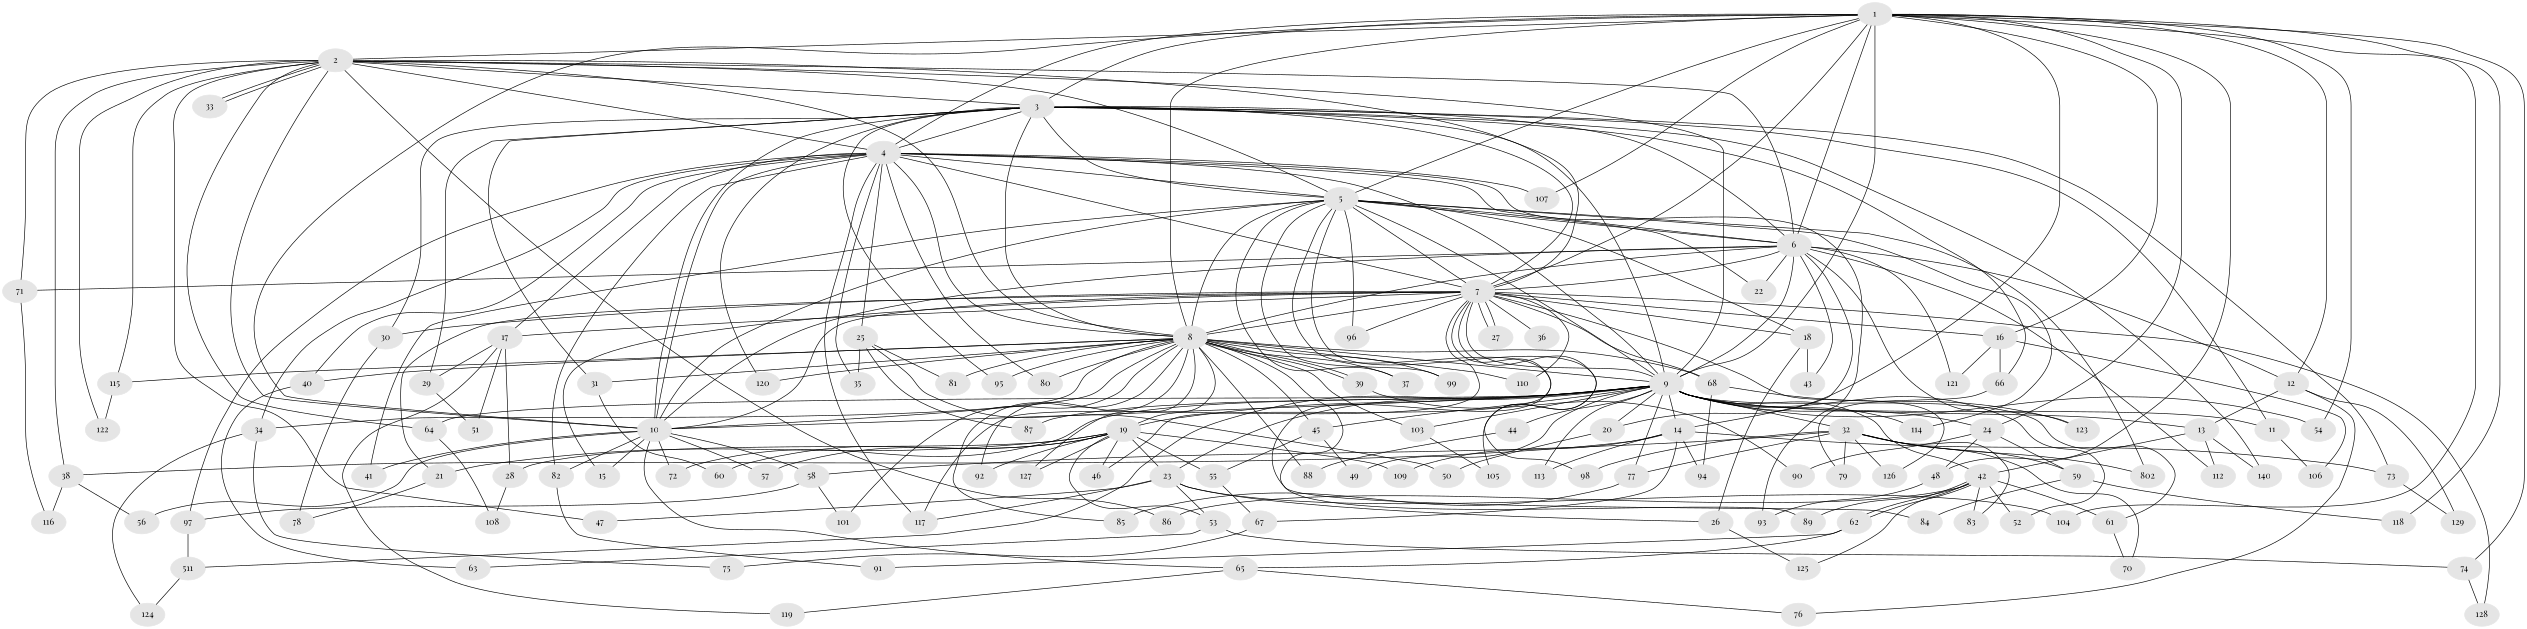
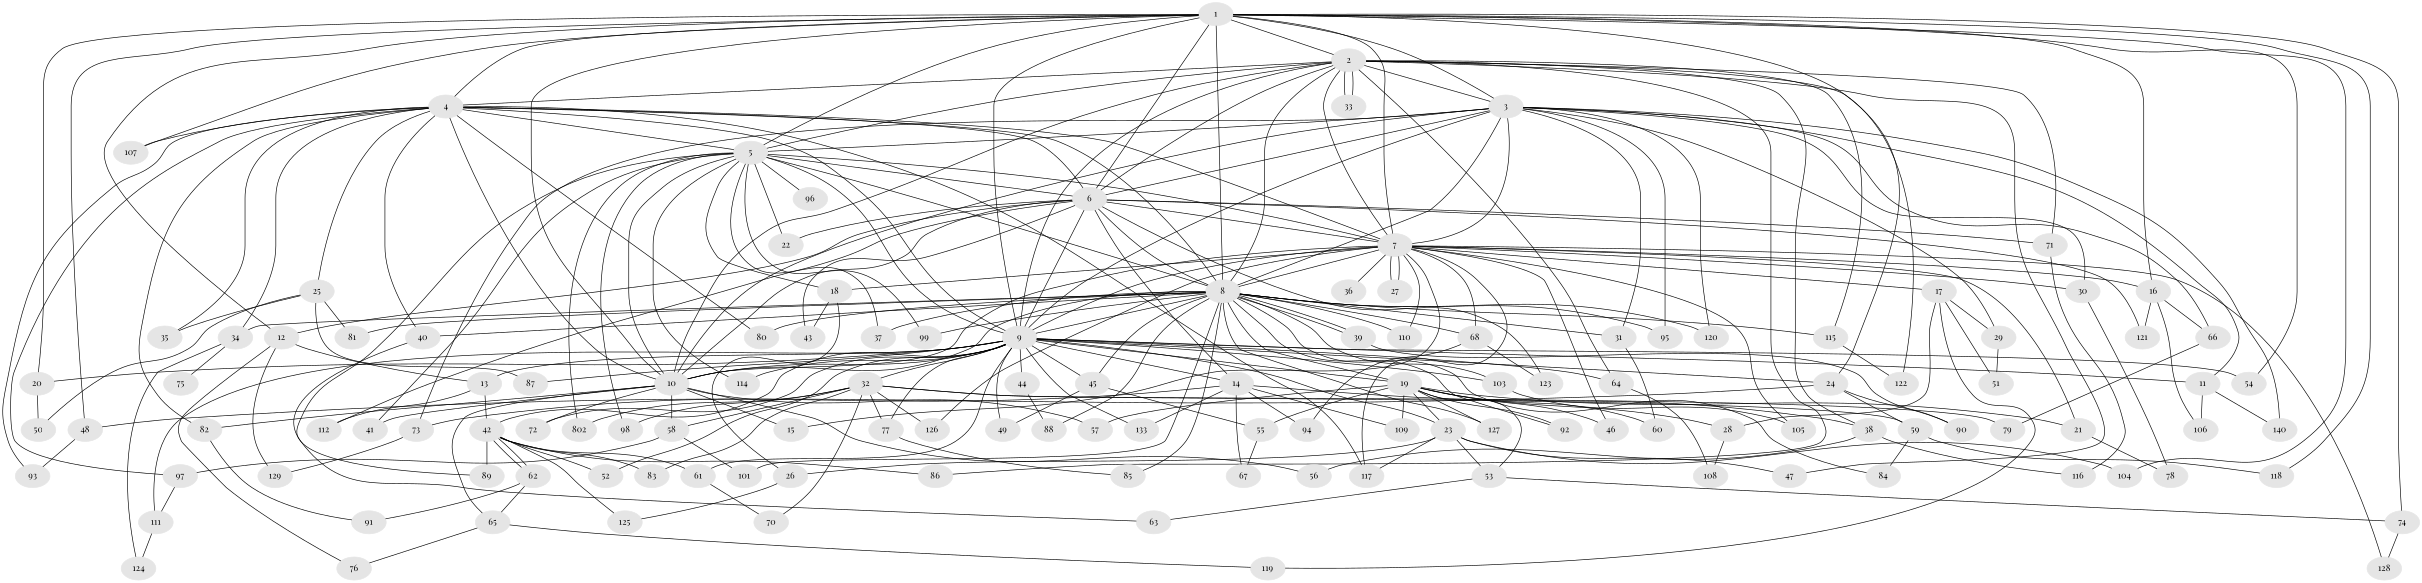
(960, 130) -> none
(670, 196) -> none
(1414, 313) -> none
(2228, 449) -> (2241, 407)
(1539, 476) -> (1141, 430)
(1060, 557) -> none
(188, 569) -> (156, 522)
